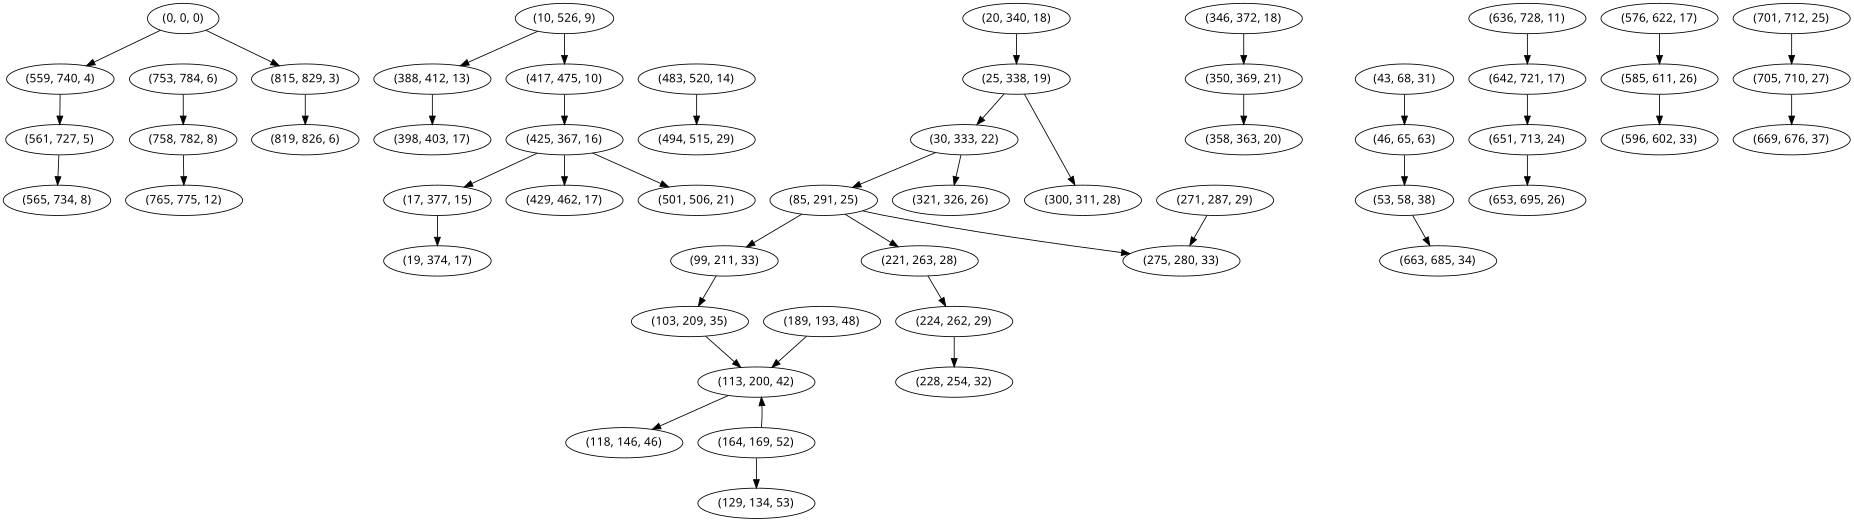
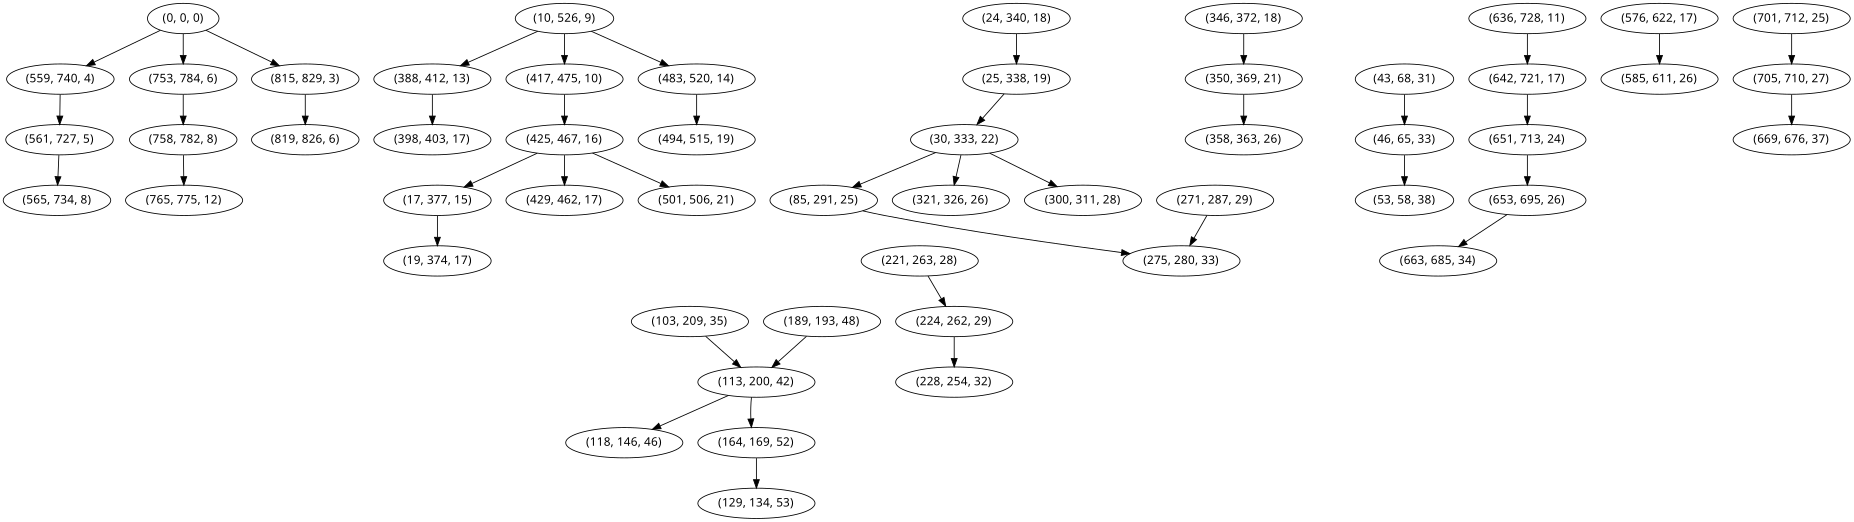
(1016, 19) -> (1016, 19)
none -> (183, 45)
none -> (626, 47)
(1047, 136) -> (1020, 168)
(564, 140) -> (564, 140)
(697, 140) -> (697, 140)
(1244, 140) -> (1244, 140)
(1404, 140) -> (1404, 140)
(1660, 140) -> none
(1419, 227) -> (1486, 228)
(868, 228) -> none
(724, 261) -> none
(762, 417) -> (751, 408)
